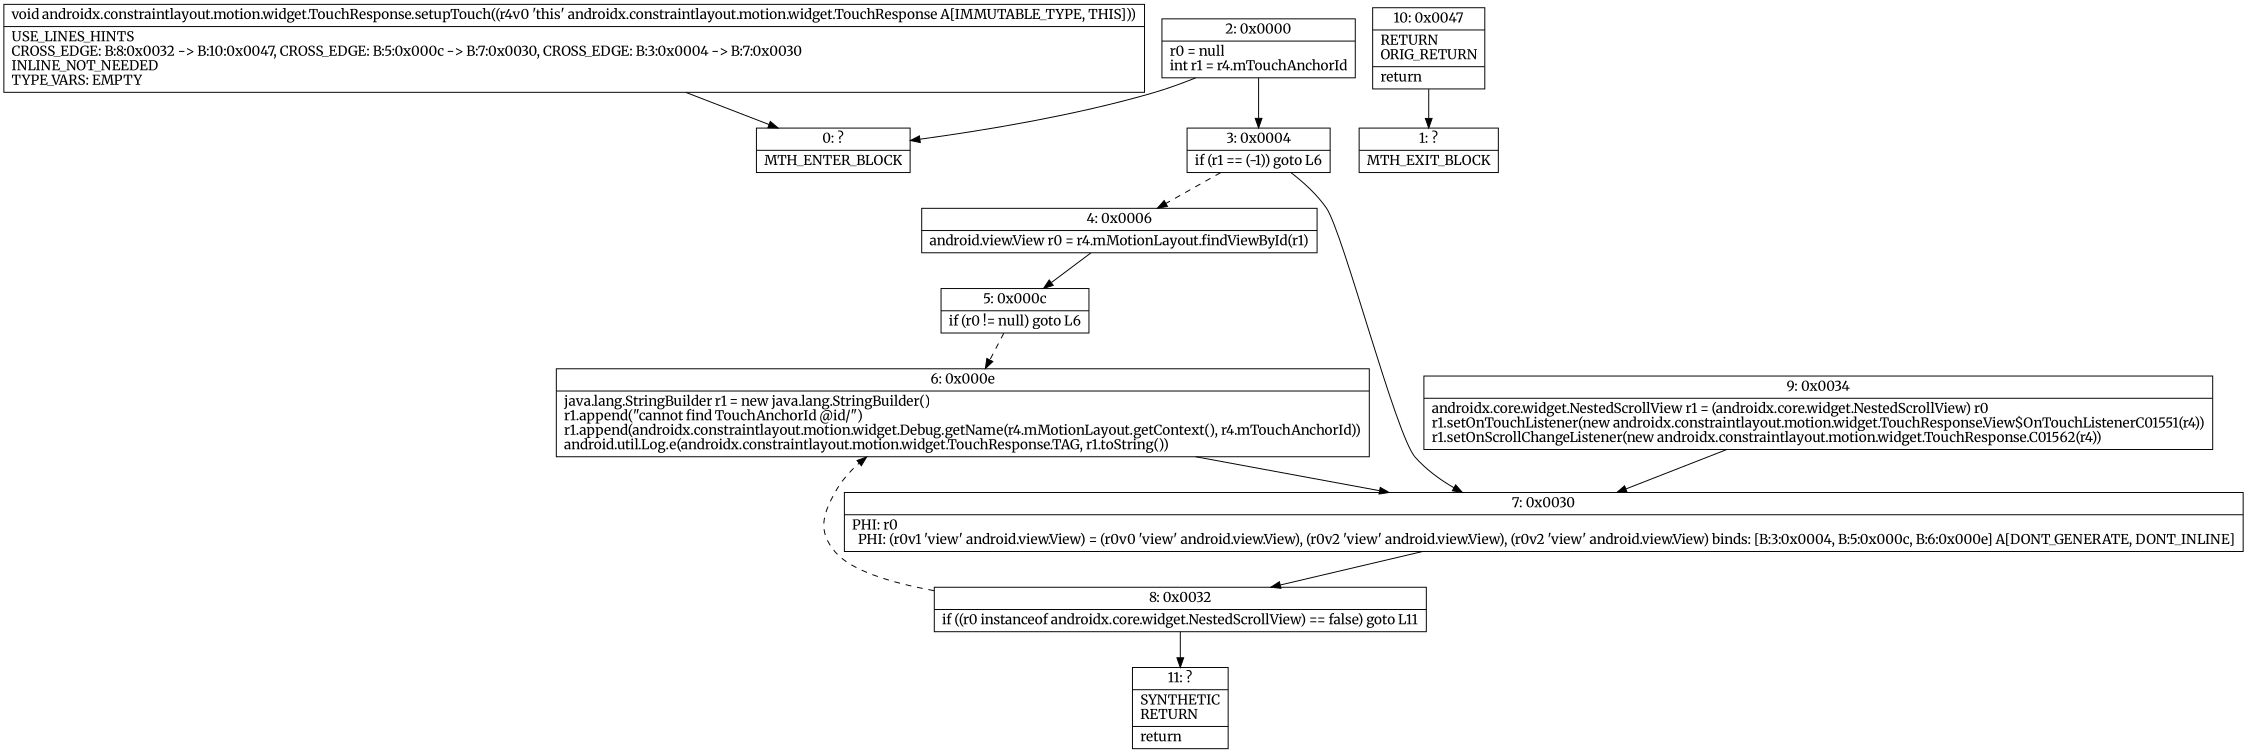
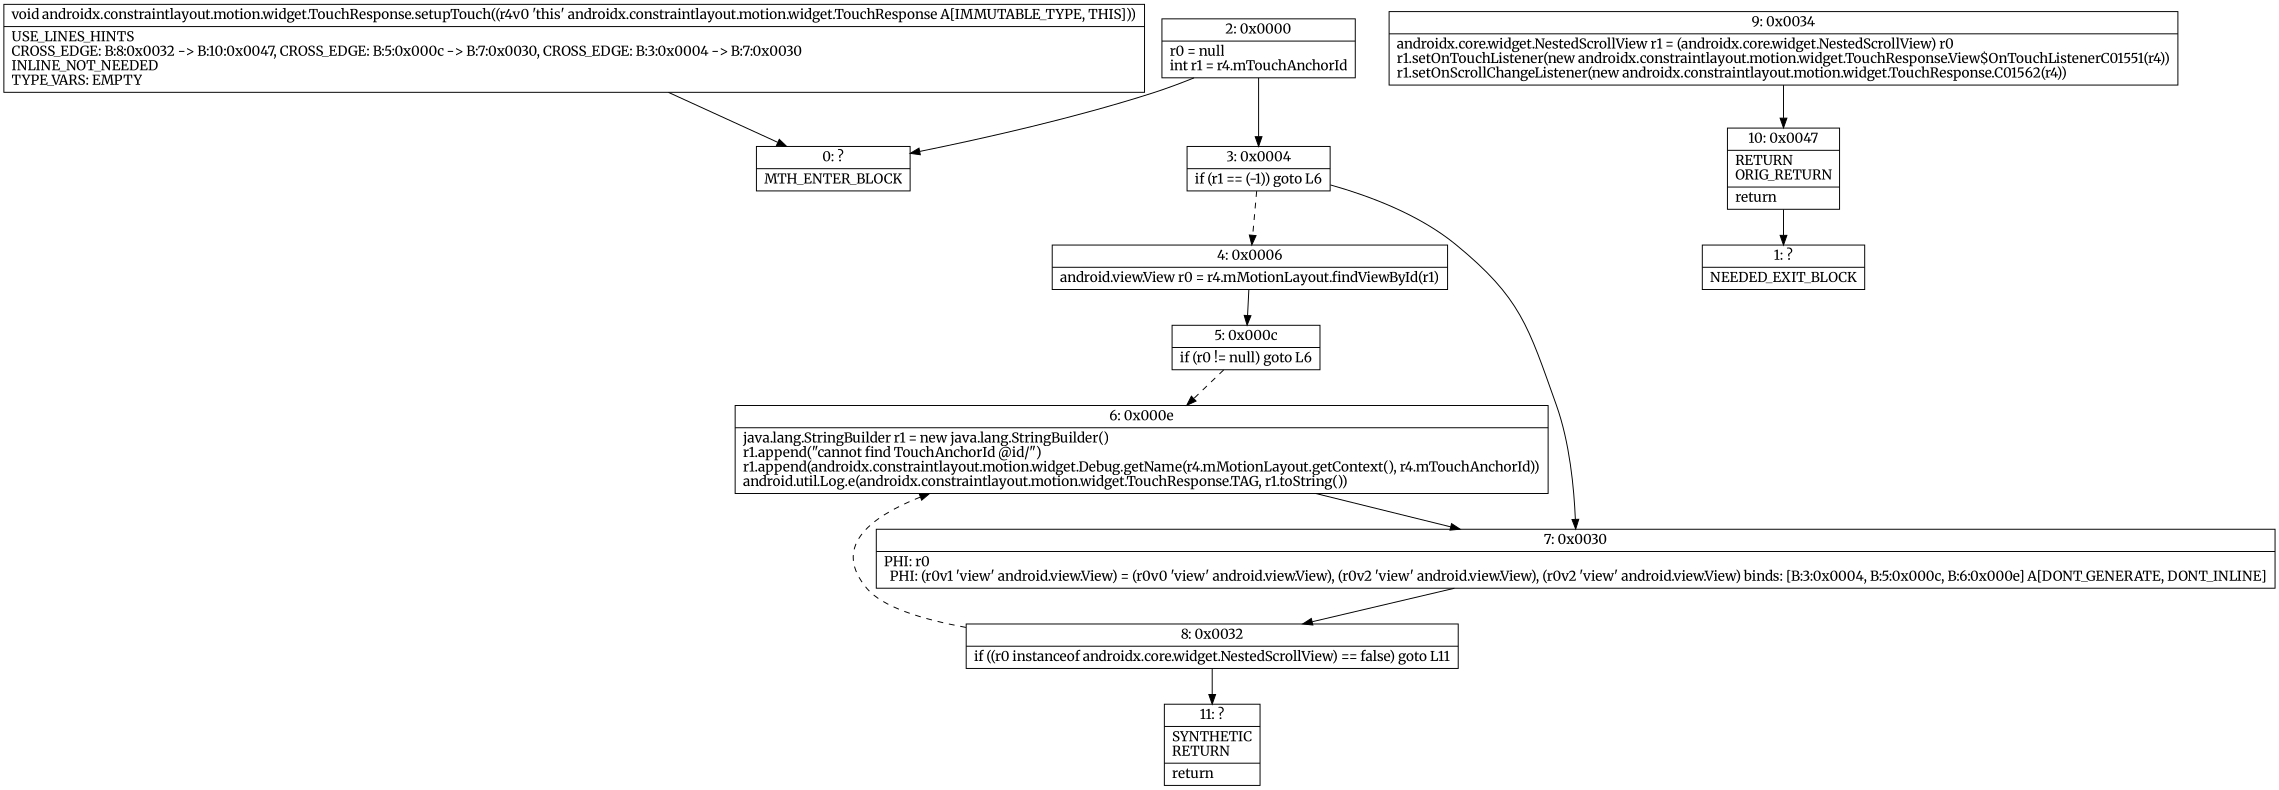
(1429, 161) -> (1783, 278)
(1676, 469) -> (1783, 102)
